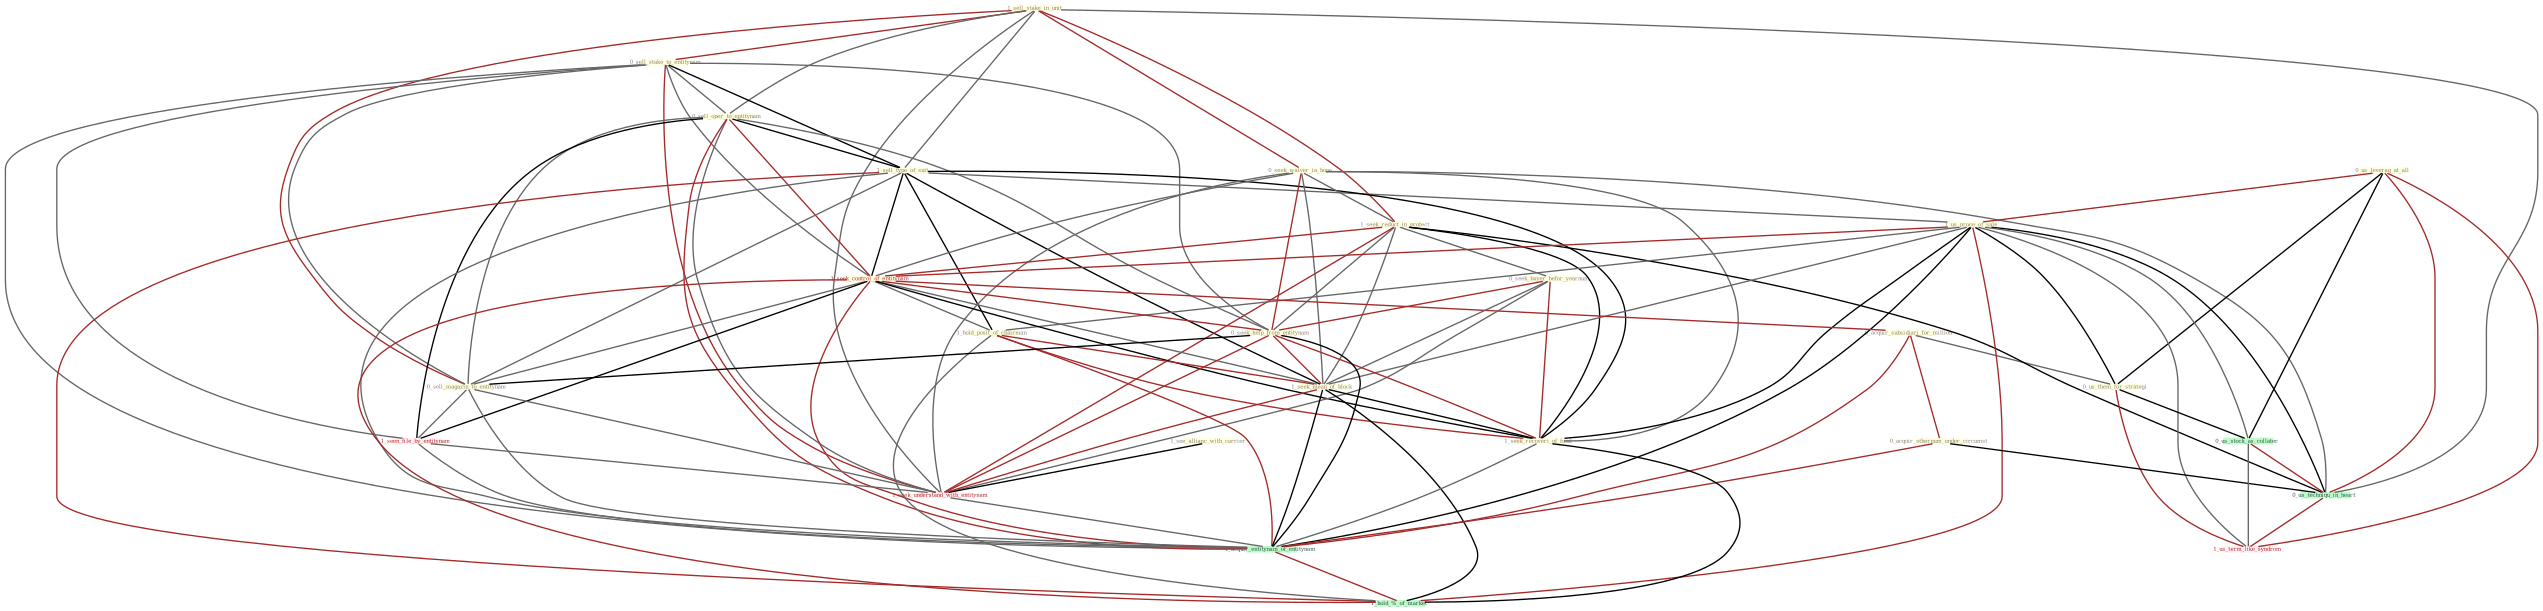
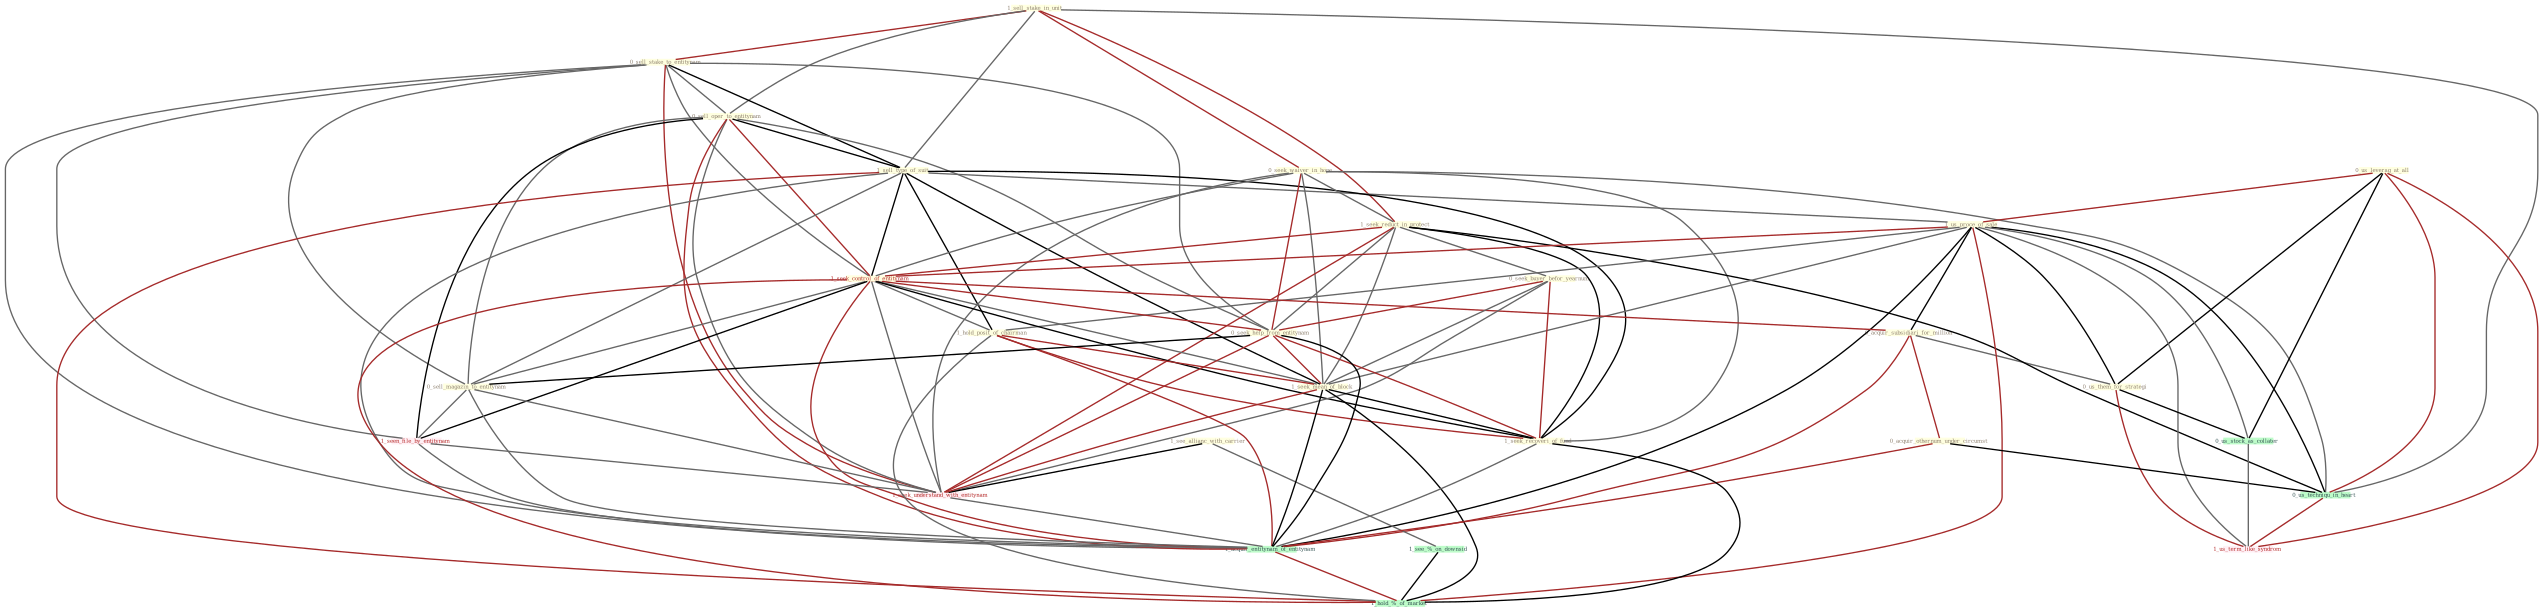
(480, 67) -> none
(842, 228) -> (904, 388)
(1787, 374) -> (1941, 279)
(2287, 468) -> none
none -> (1439, 549)
